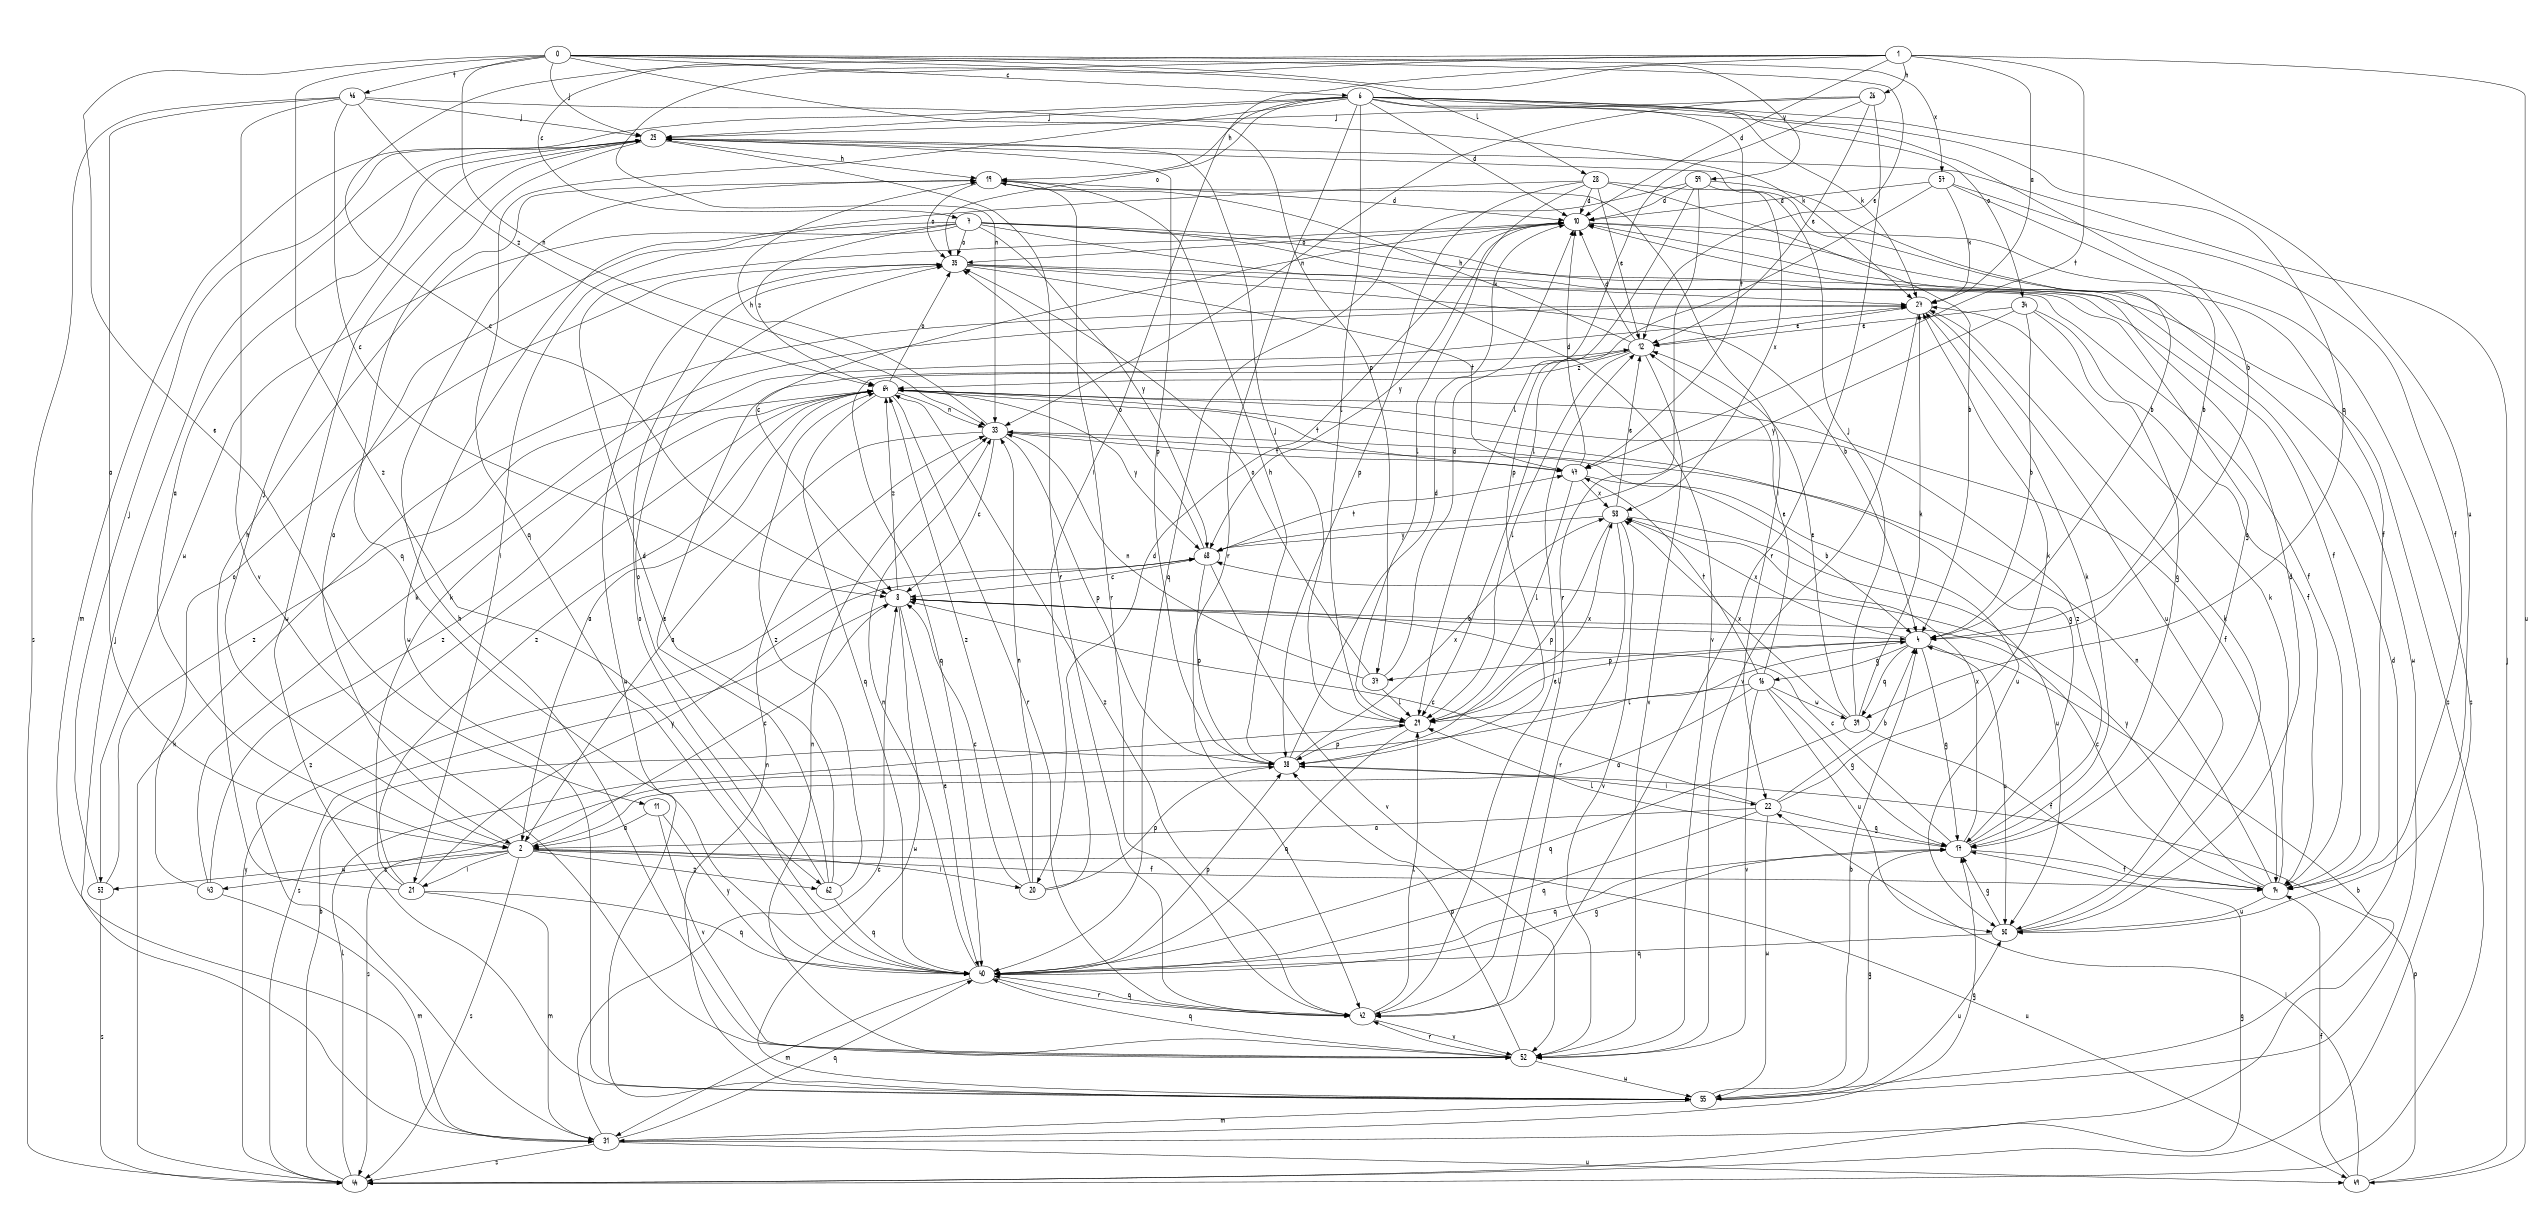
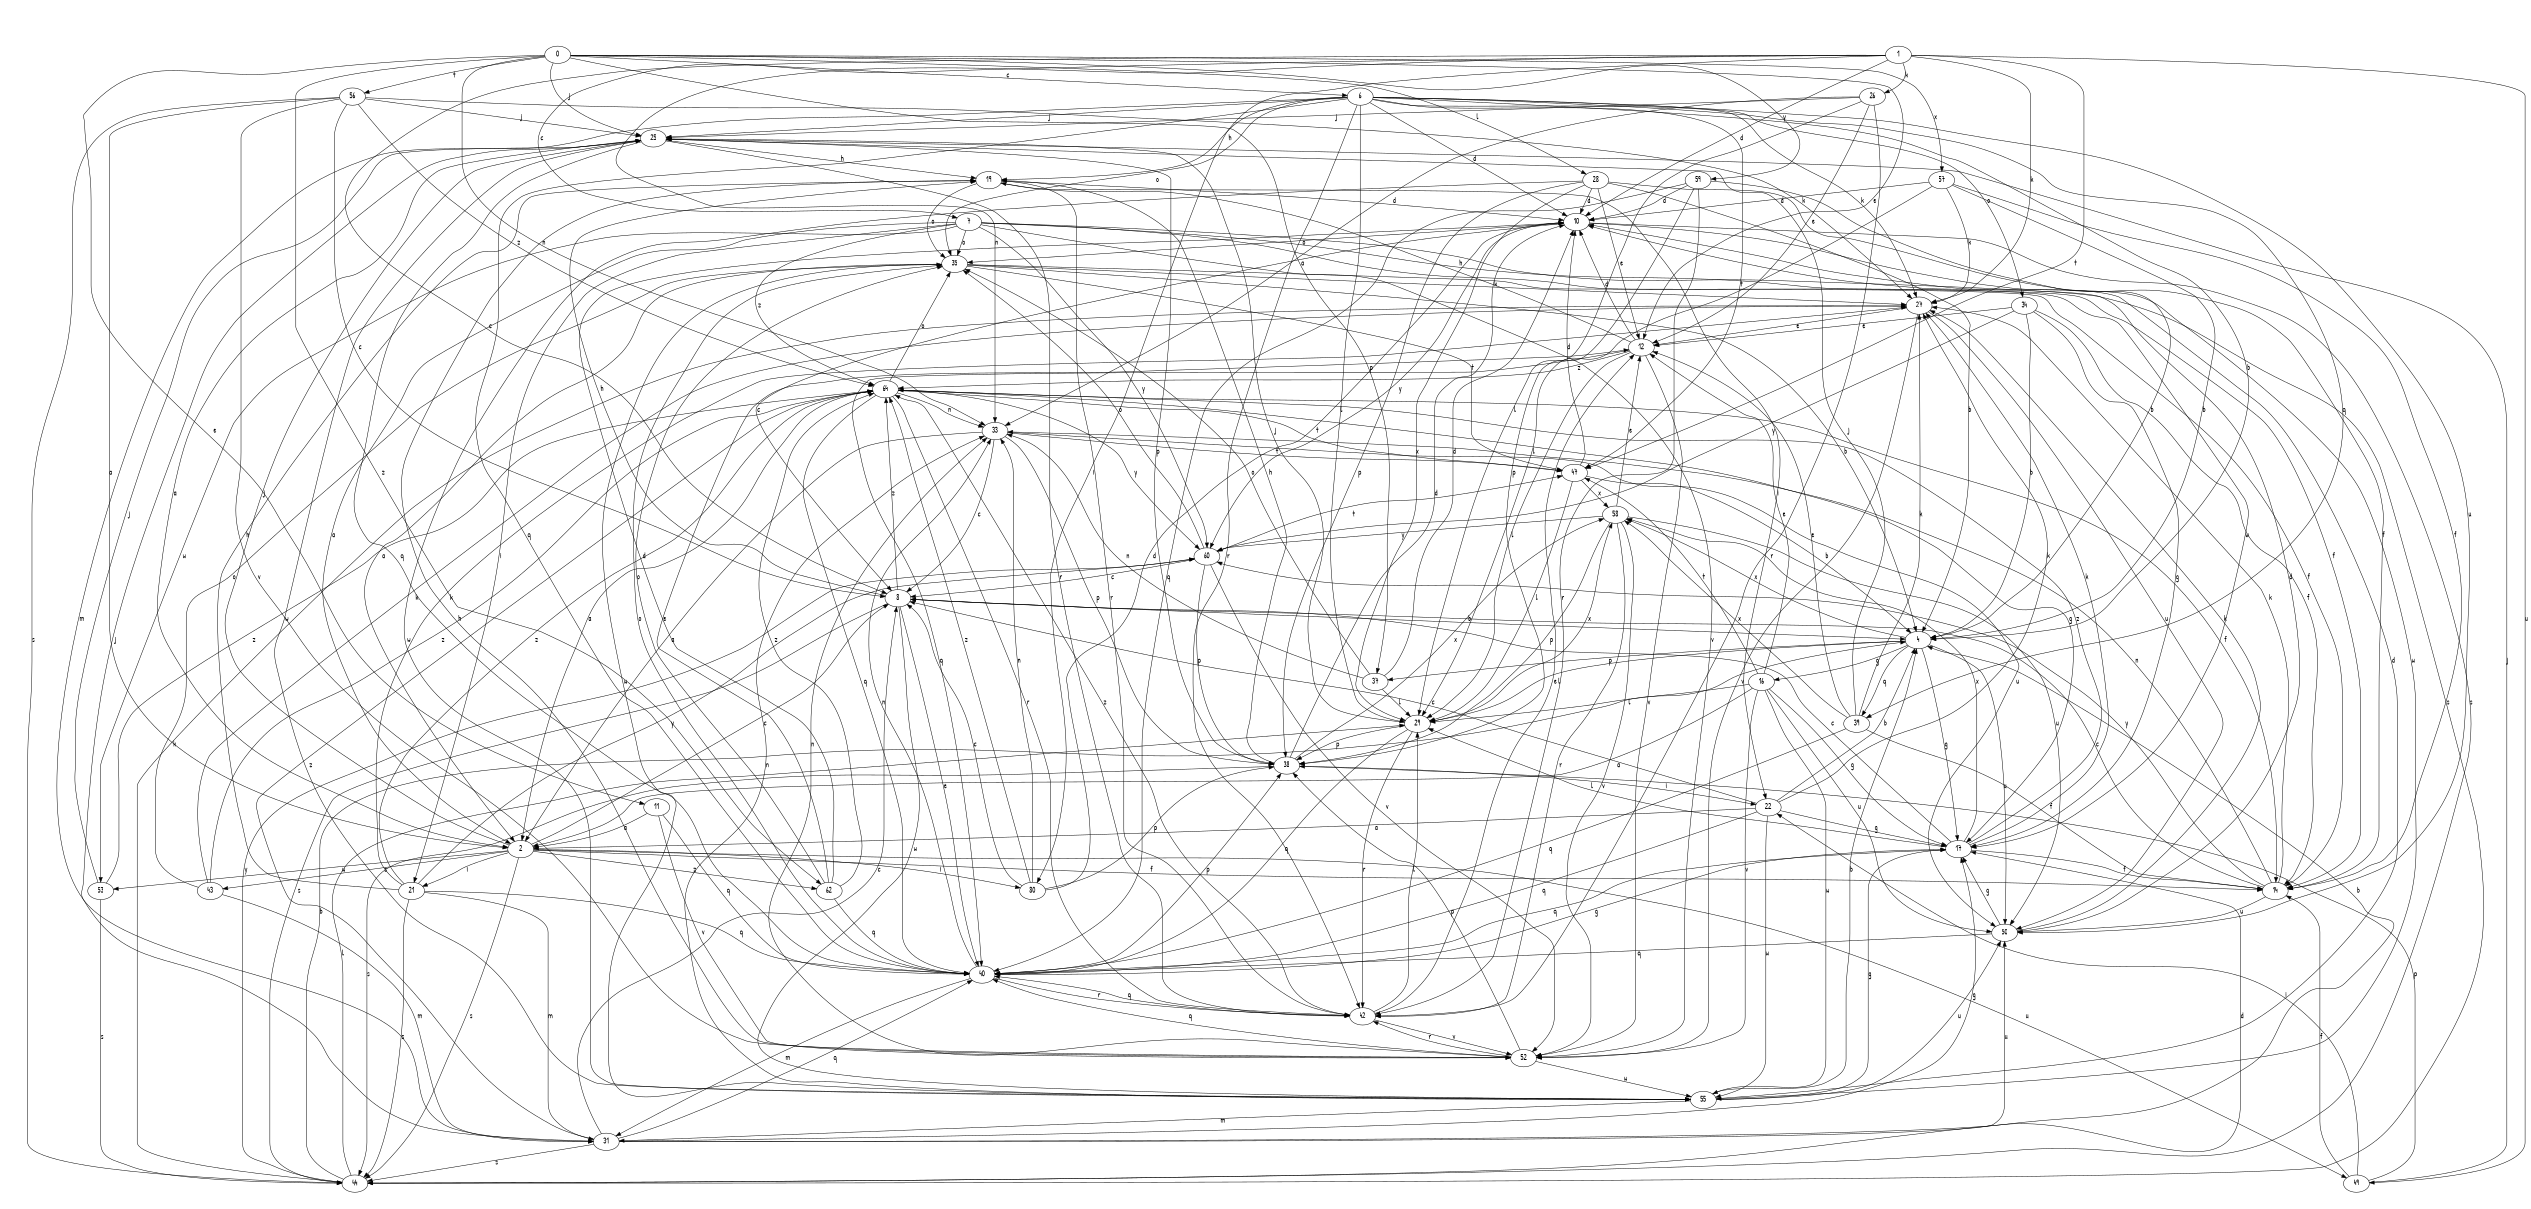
(1907, 76) -> (1907, 76)
(353, 97) -> (353, 97)
(2032, 180) -> (2032, 180)
(1303, 264) -> (1303, 264)
(749, 313) -> (586, 354)
(1769, 350) -> none
none -> (502, 436)
(1417, 452) -> (1417, 452)
(2247, 536) -> (2247, 536)
(1207, 556) -> (1207, 556)
(1806, 703) -> (1826, 930)
none -> (1364, 855)
(729, 891) -> (729, 891)
(1032, 891) -> (1032, 891)
(2242, 1016) -> (2242, 1016)
none -> (402, 1032)
(1479, 1163) -> (1398, 1140)
